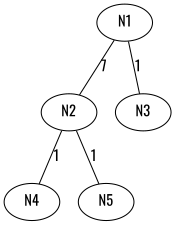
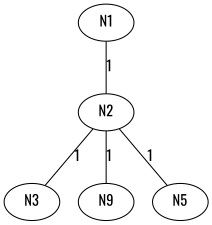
(104, 68) -> (109, 68)
(134, 68) -> (69, 157)
(32, 202) -> (106, 202)
